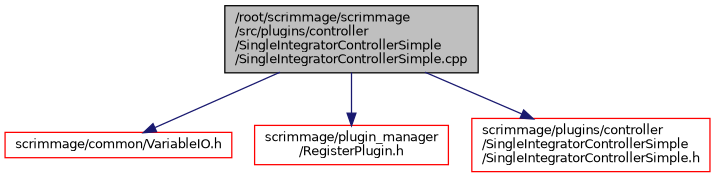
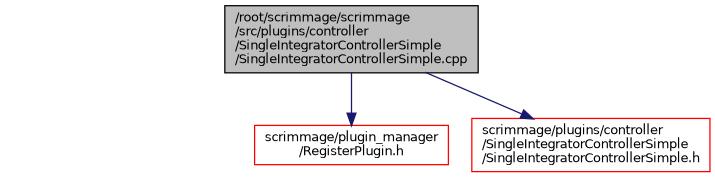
(118, 145) -> none
